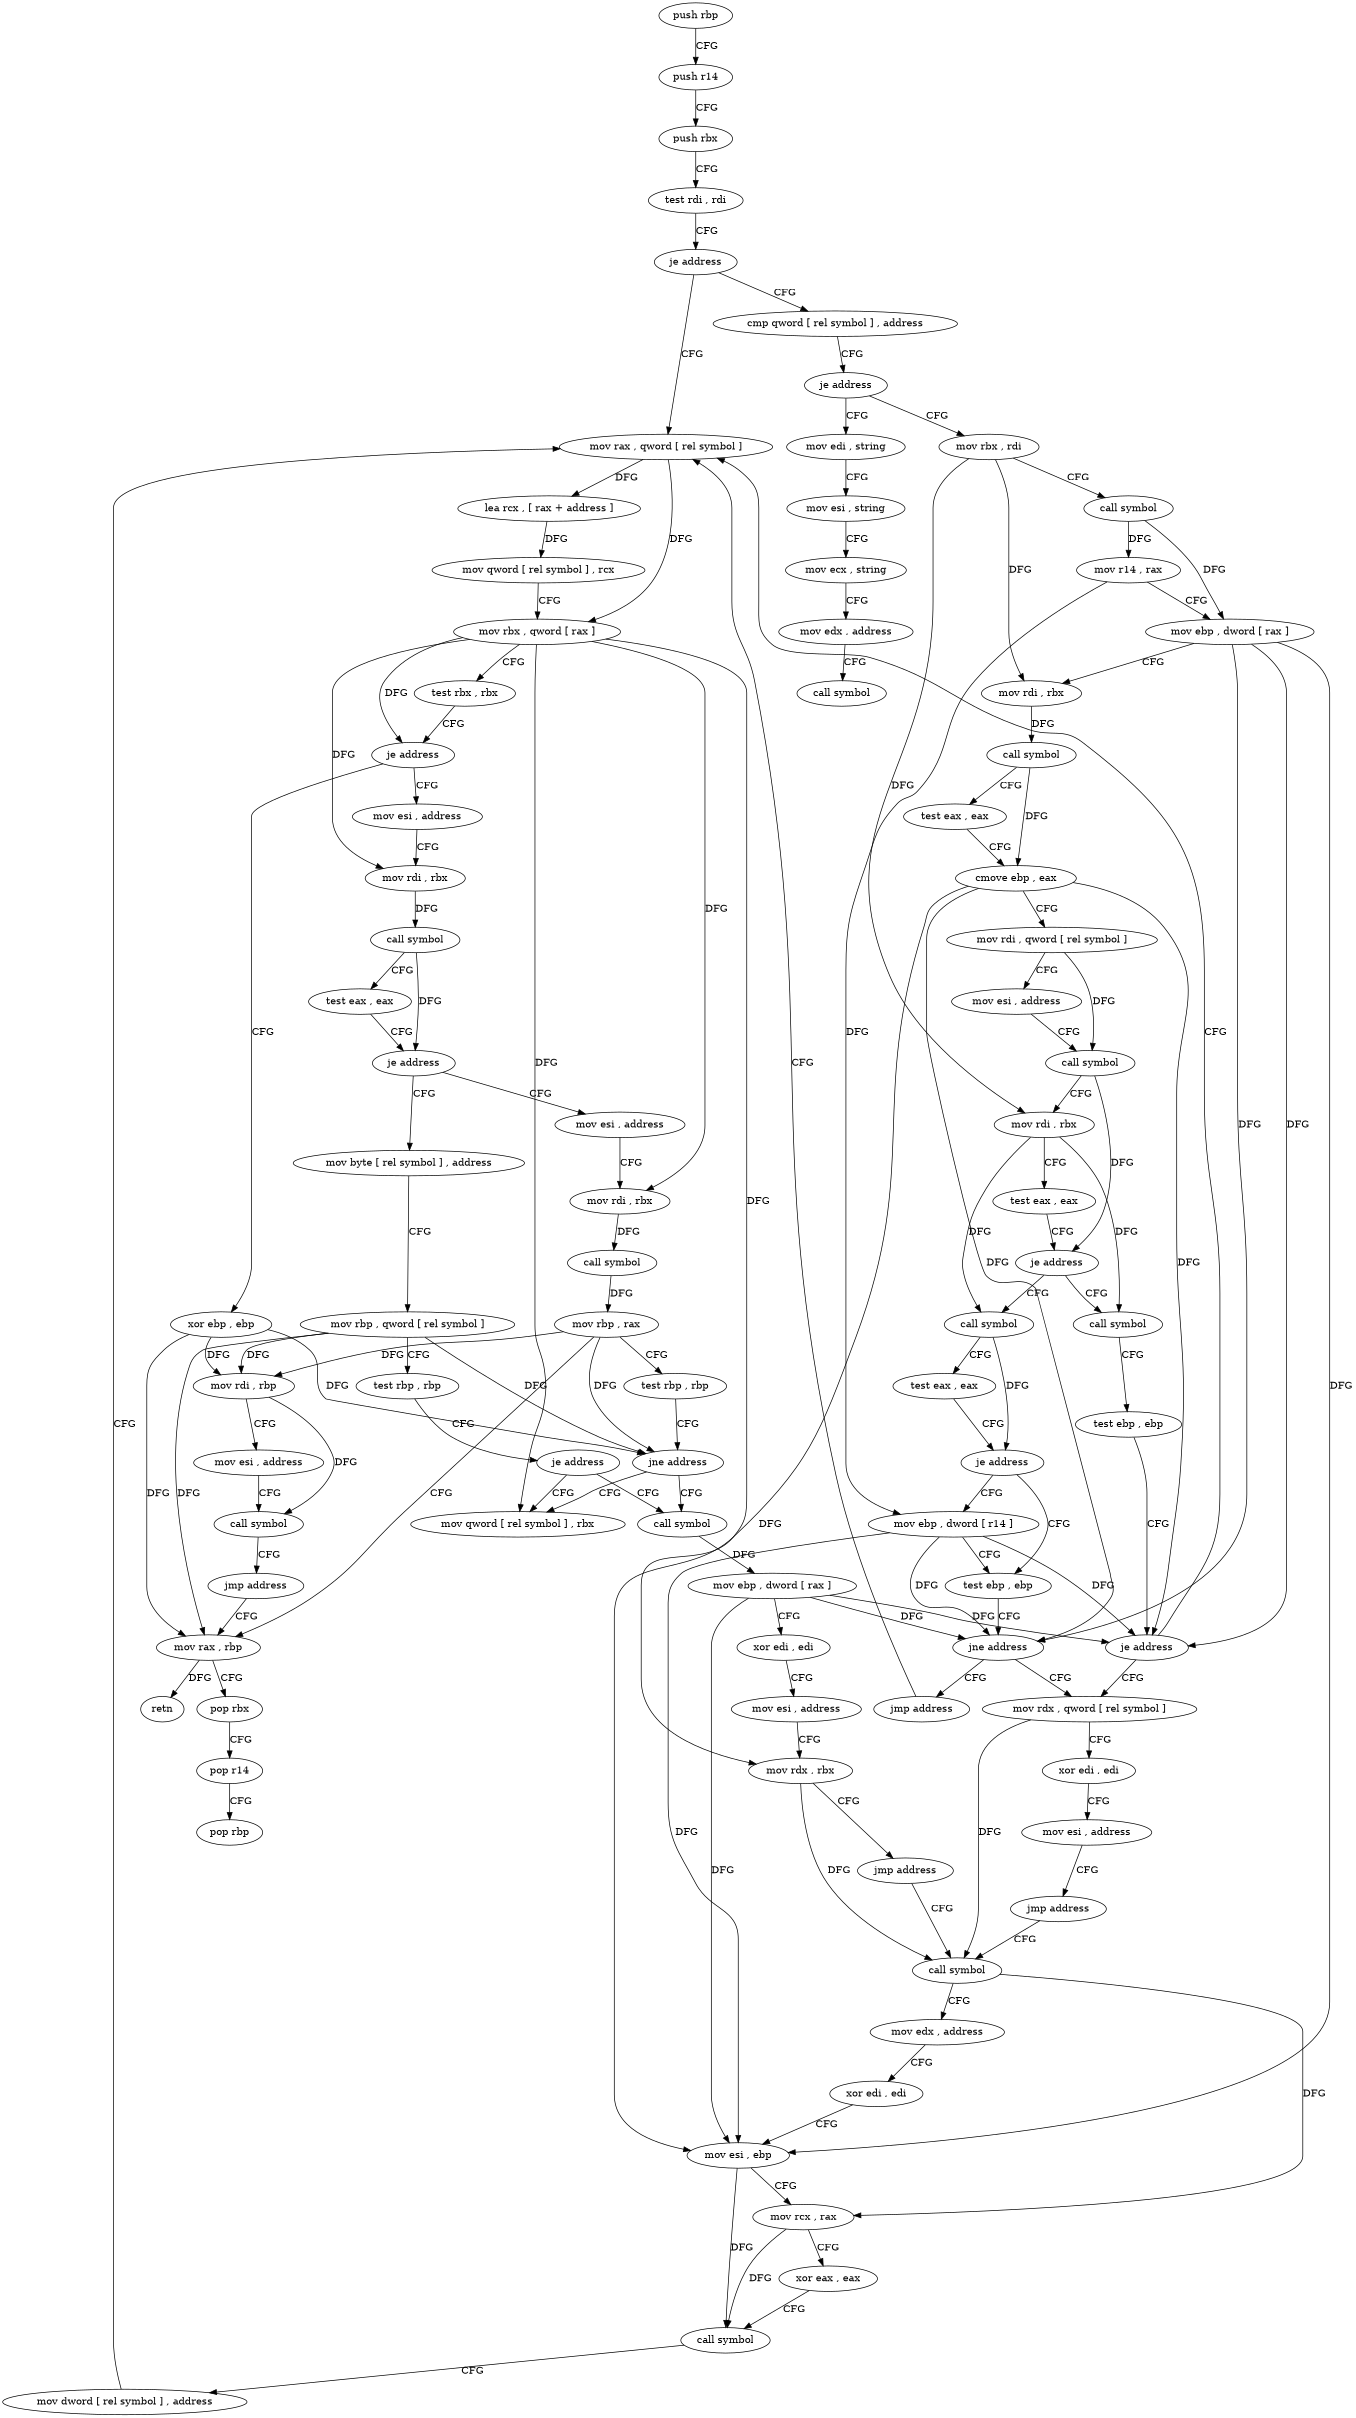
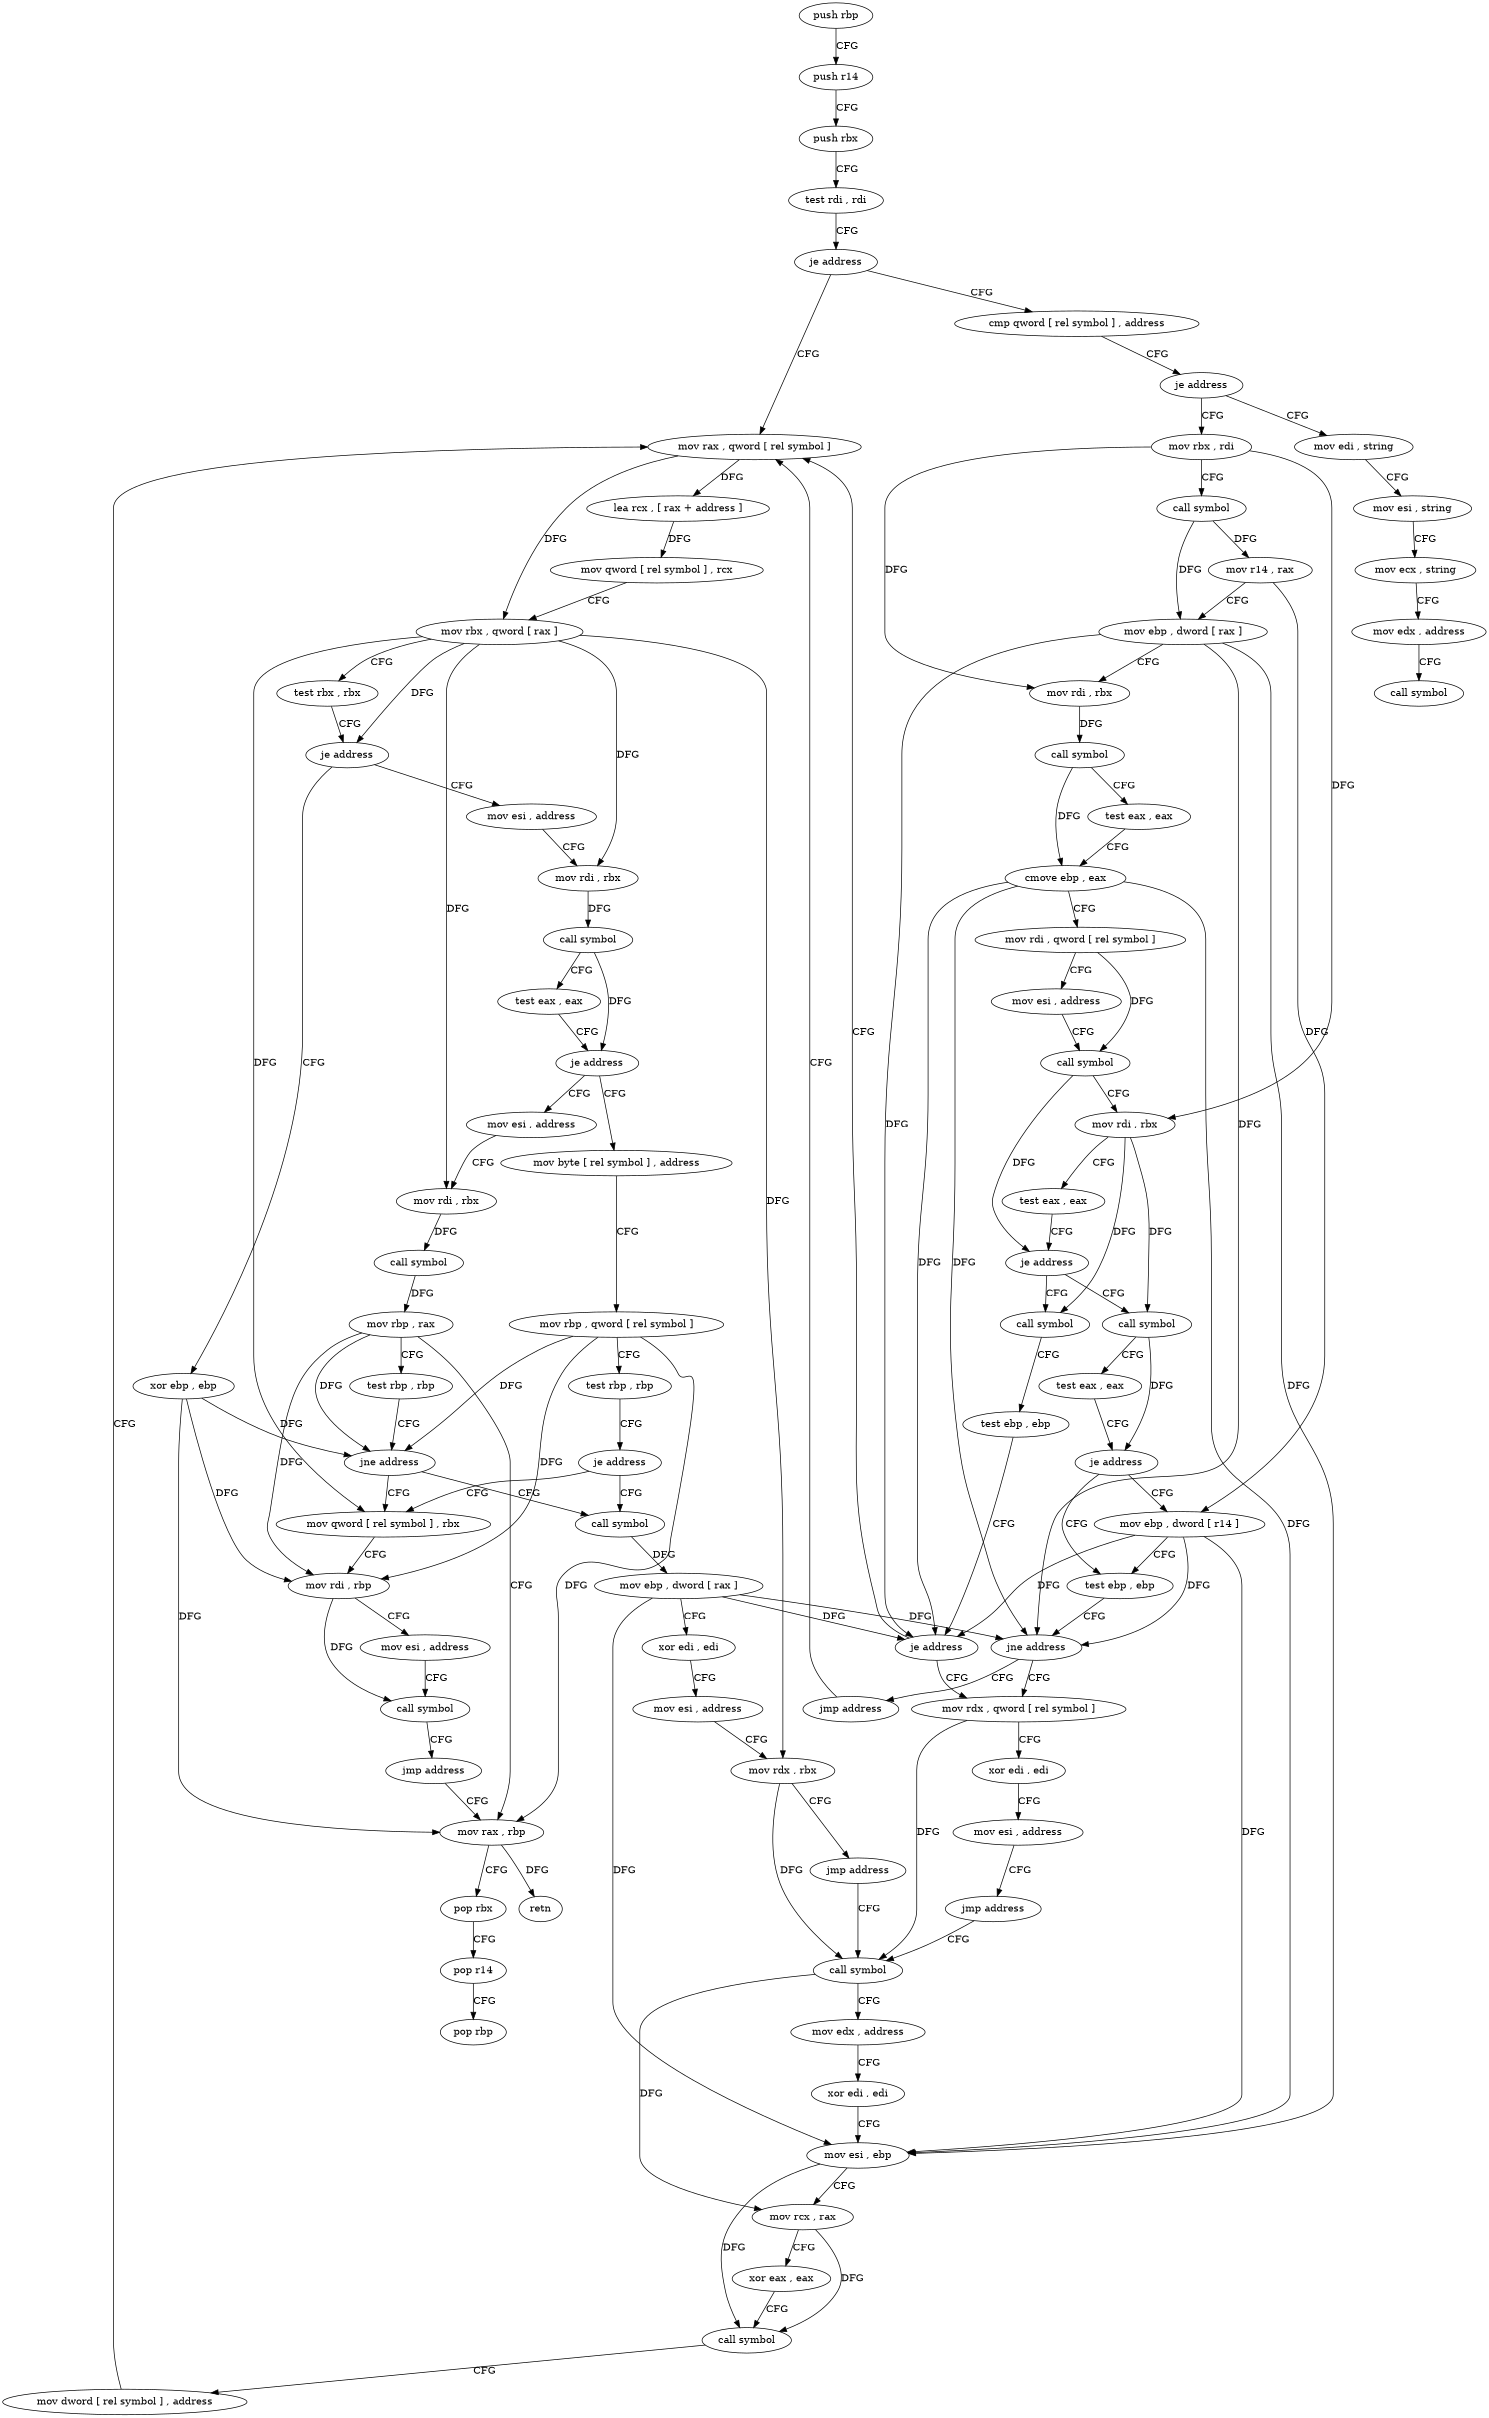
none -> (363, 1552)
